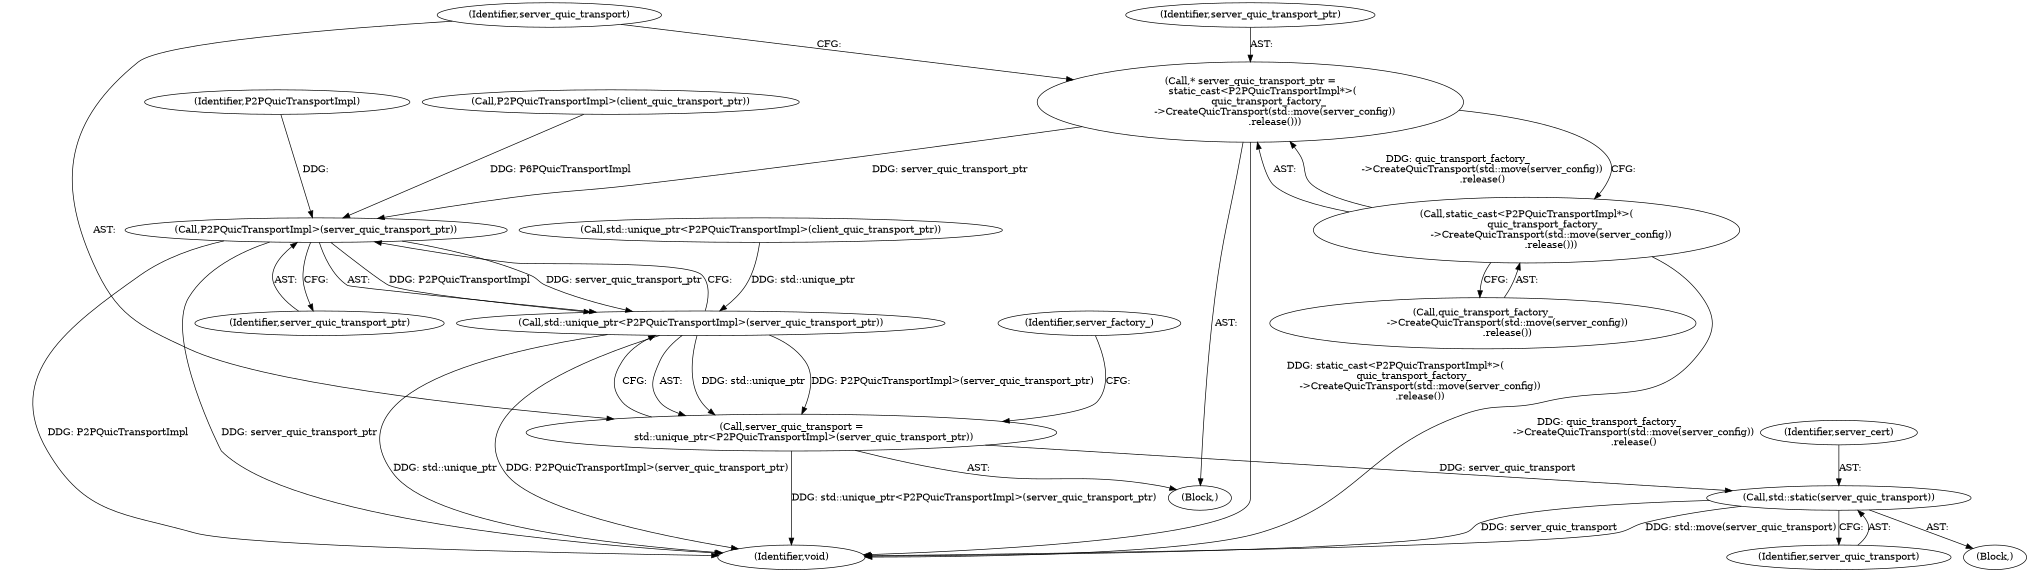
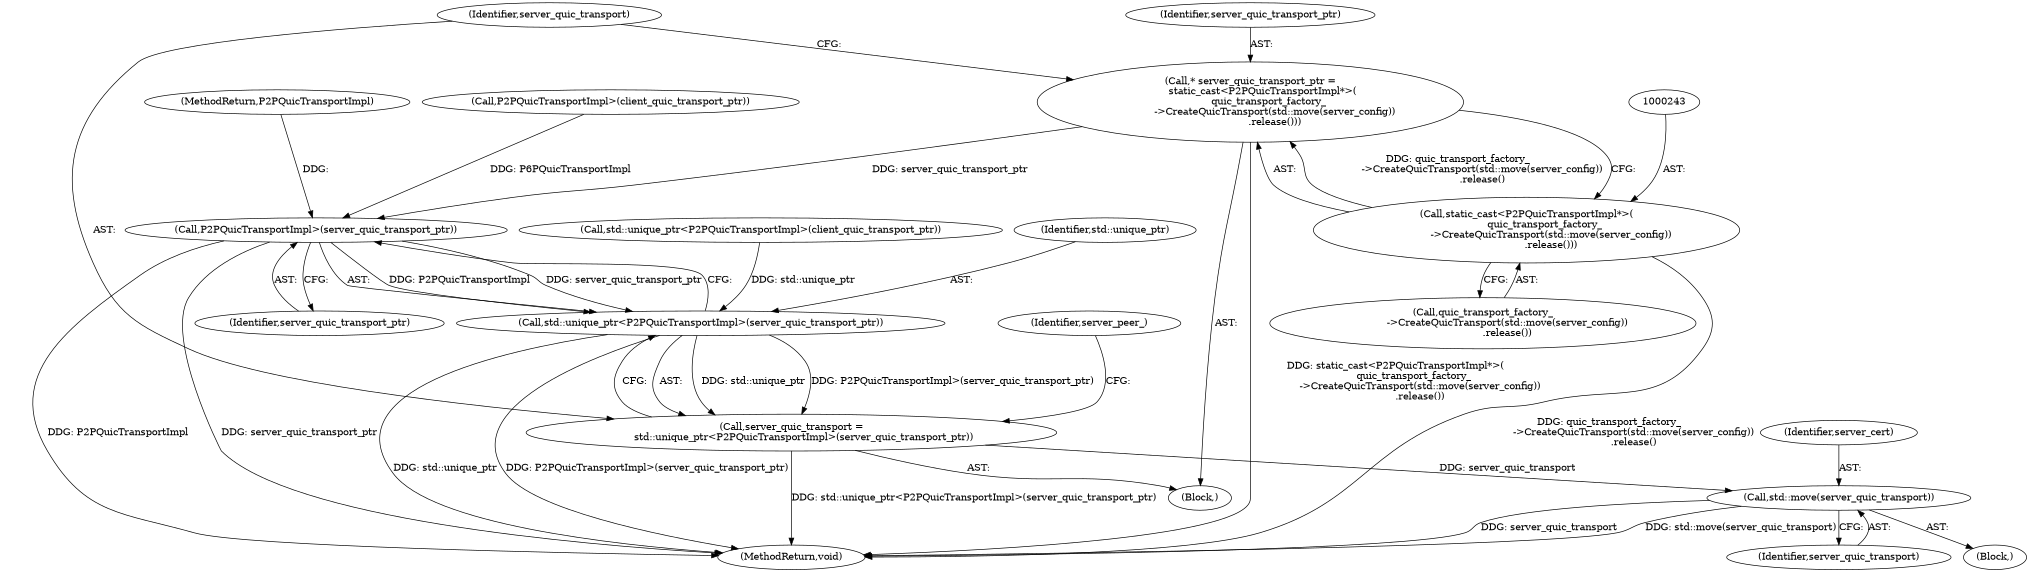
(277, 102) -> (277, 102)
none -> (1664, 102)
none -> (1105, 230)
(1089, 323) -> (1089, 323)
(1839, 498) -> (1839, 498)
(791, 557) -> (791, 557)
